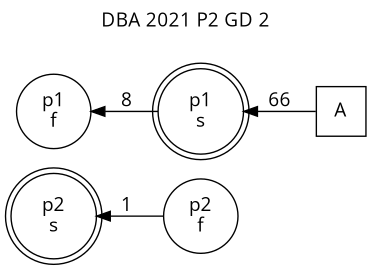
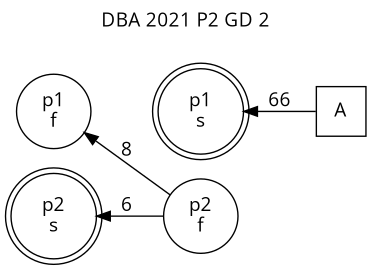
(132, 111) -> (133, 168)
(127, 206) -> (127, 206)
